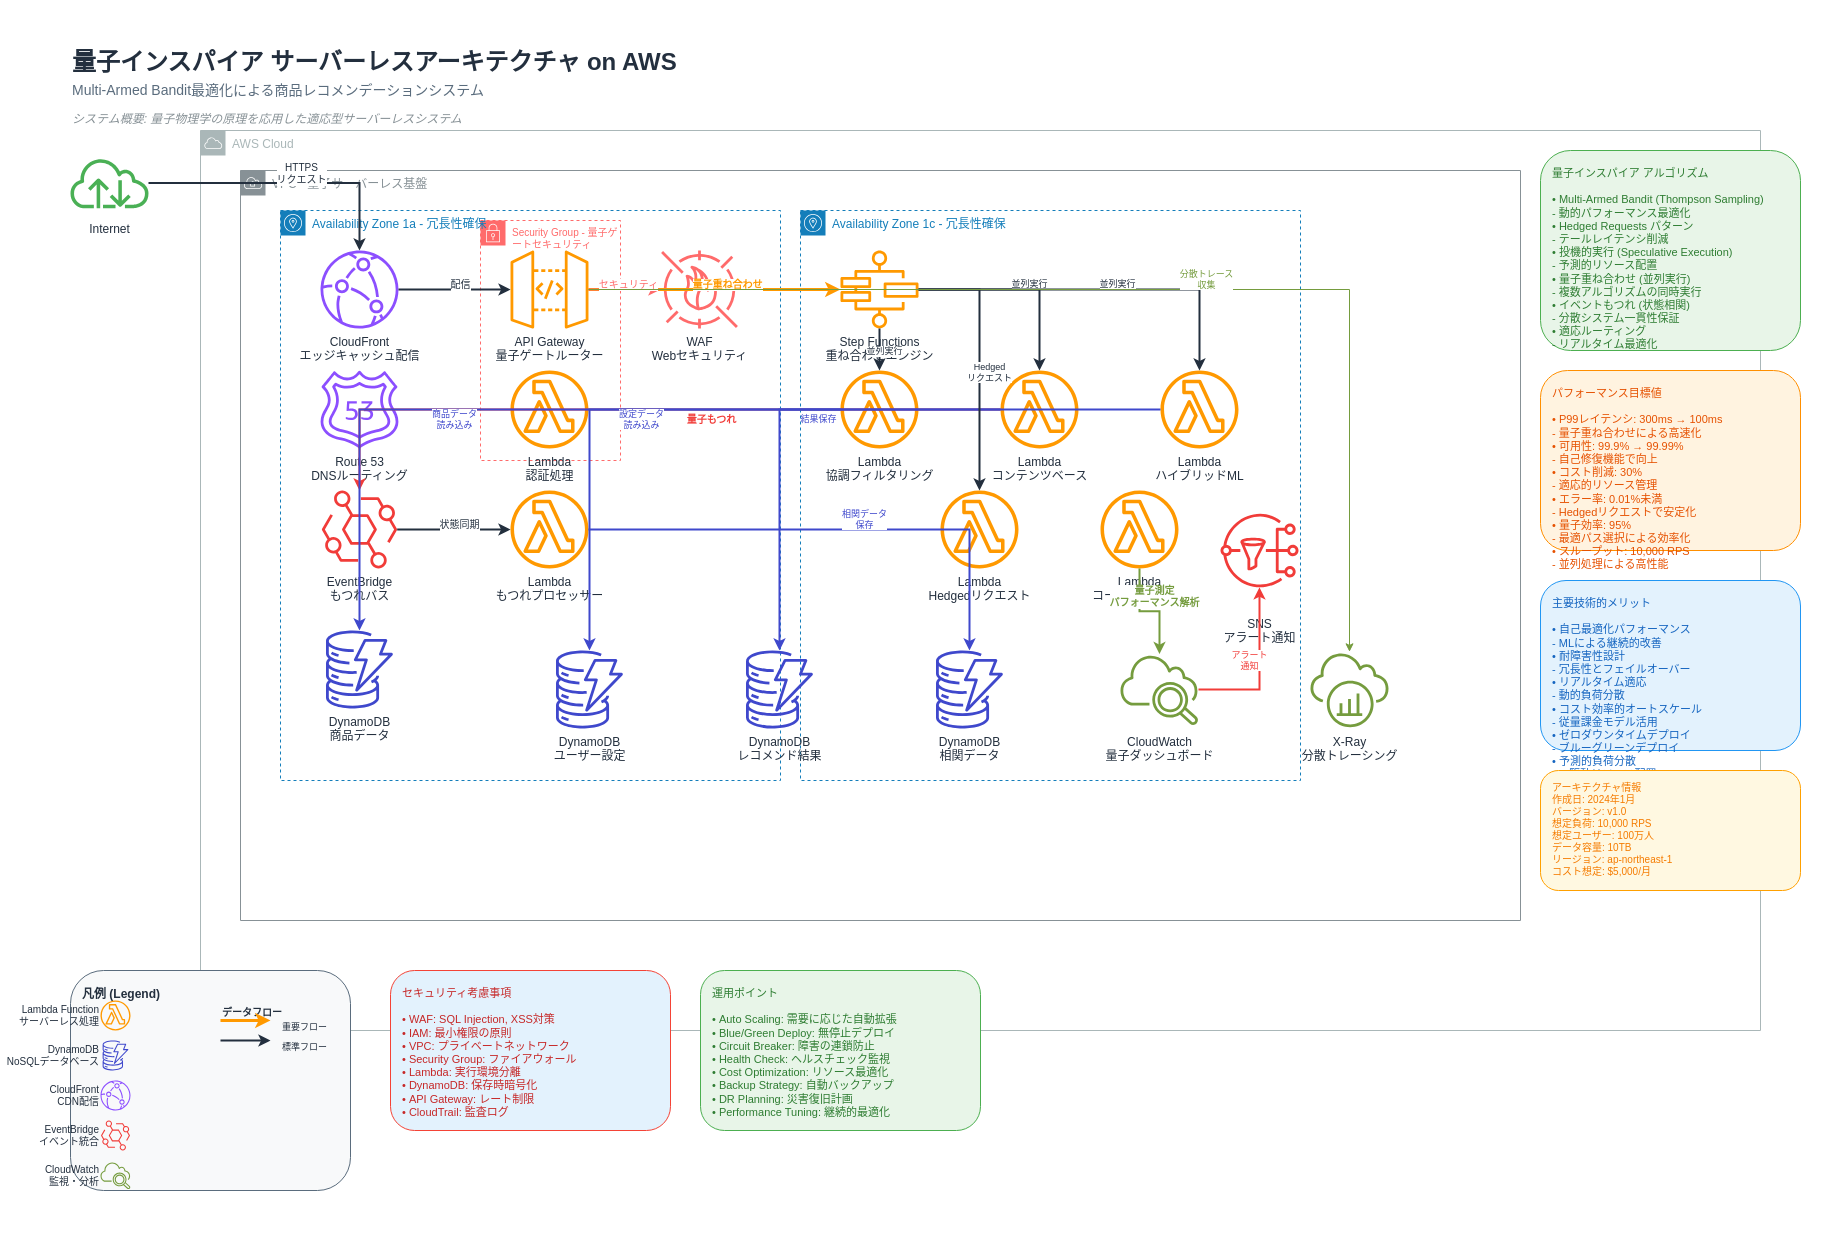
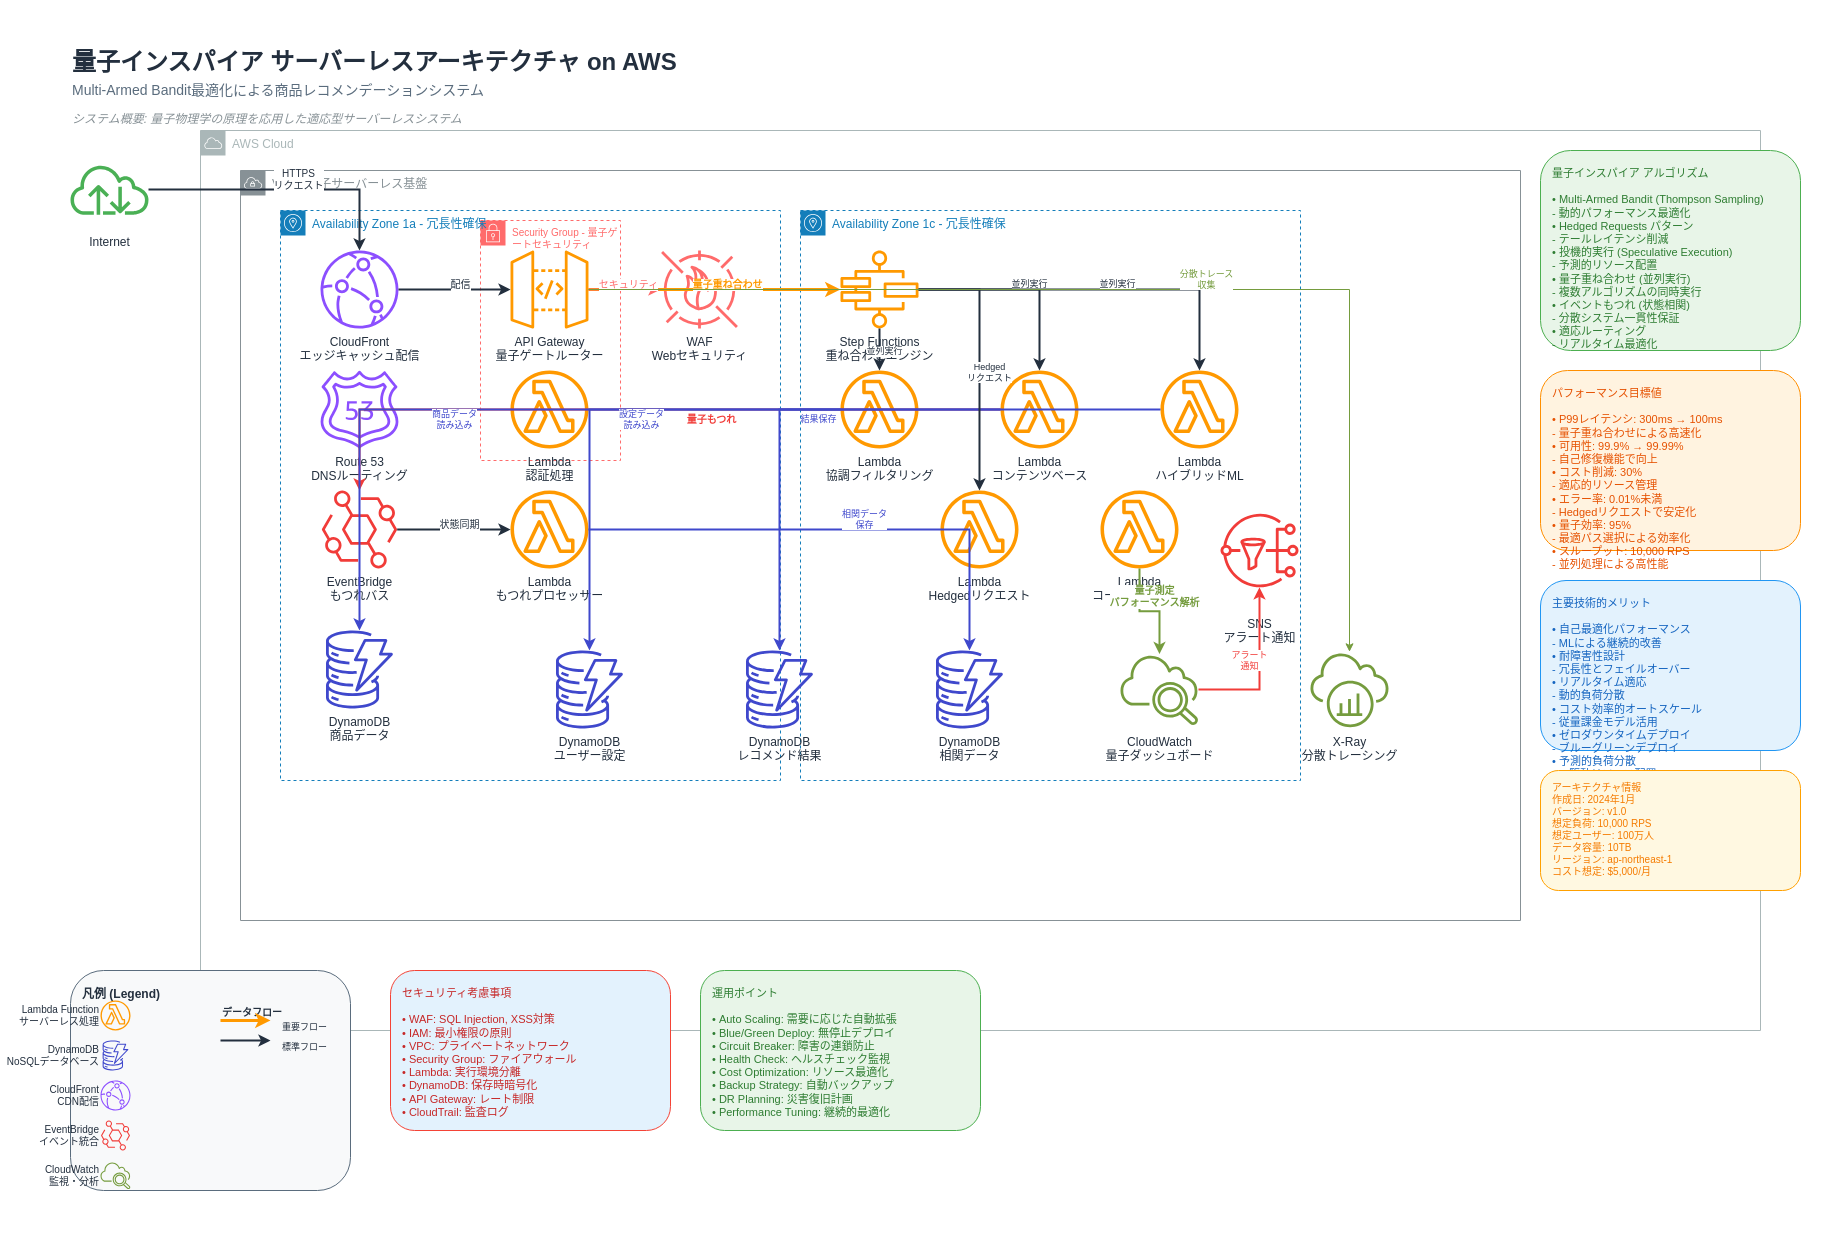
(110, 183) -> (110, 190)
